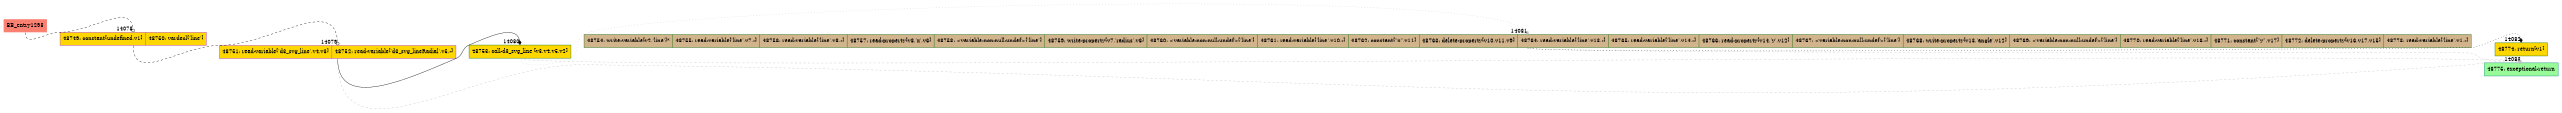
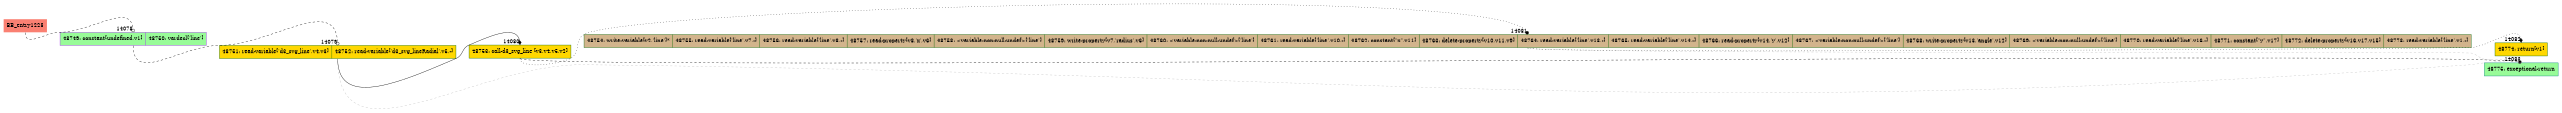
(1015, 6) -> (1015, 6)
(25, 26) -> (25, 26)
(133, 39) -> (133, 39)
(338, 52) -> (338, 52)
(1519, 61) -> (1519, 61)
